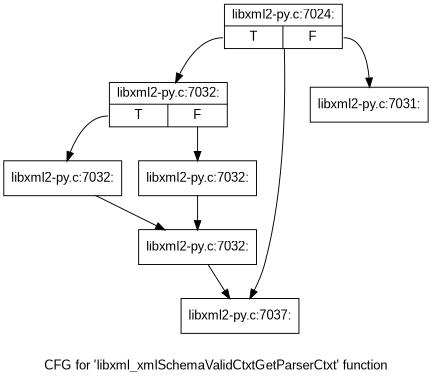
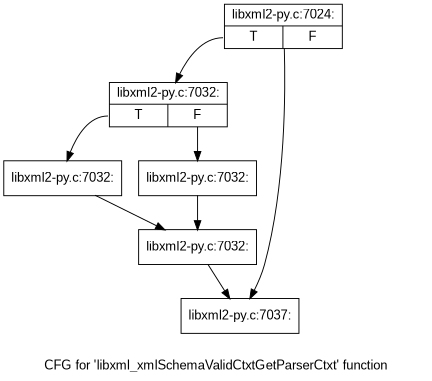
(369, 105) -> none
